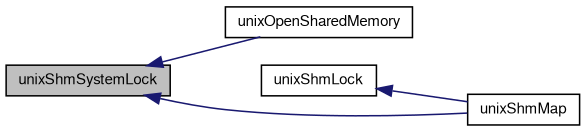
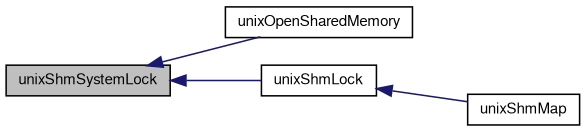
(313, 115) -> (224, 80)
